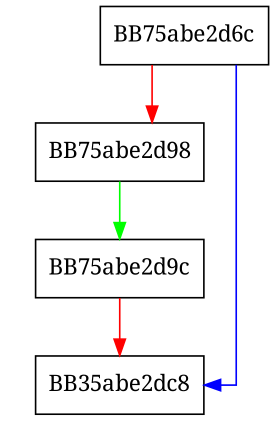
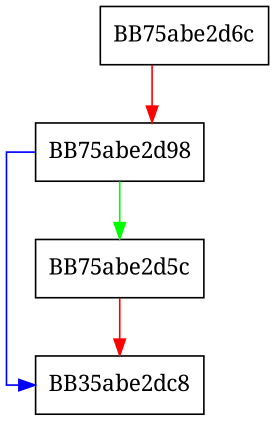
(236, 233) -> (6, 261)
(120, 269) -> (120, 269)
